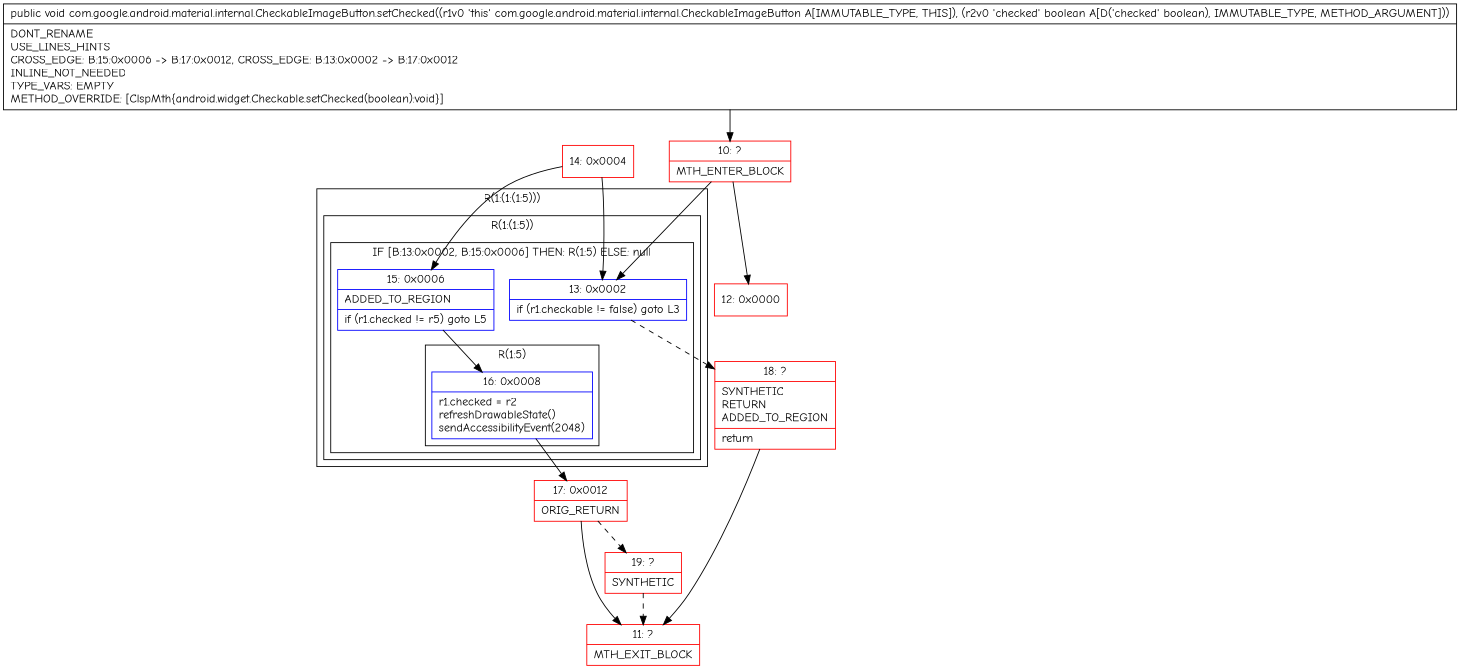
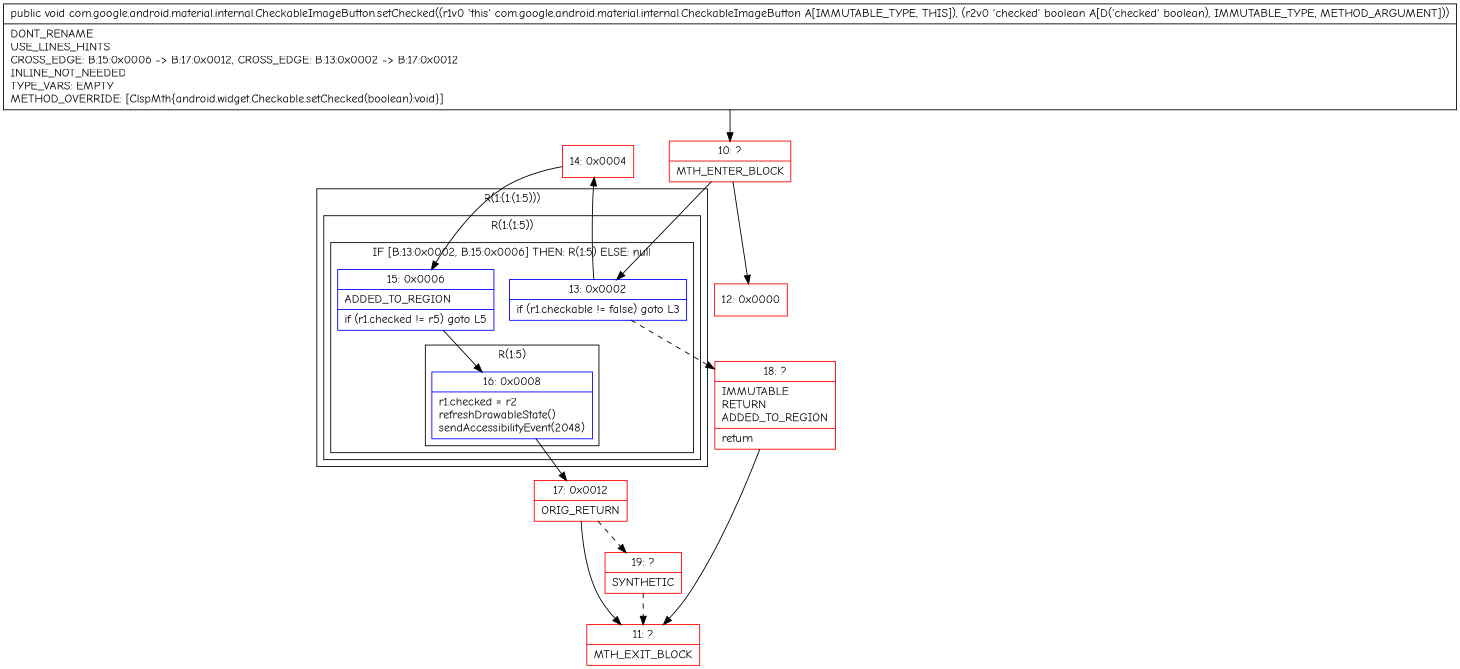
(604, 224) -> (592, 233)
(753, 391) -> (756, 391)
